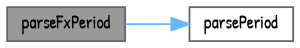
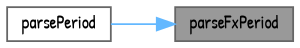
(148, 24) -> (134, 24)
